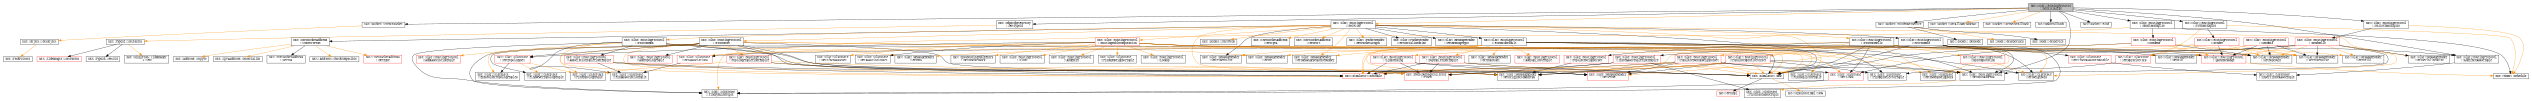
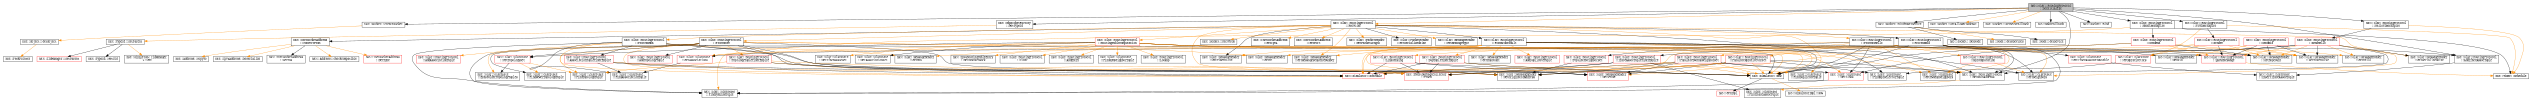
(1404, 33) -> (1404, 33)
